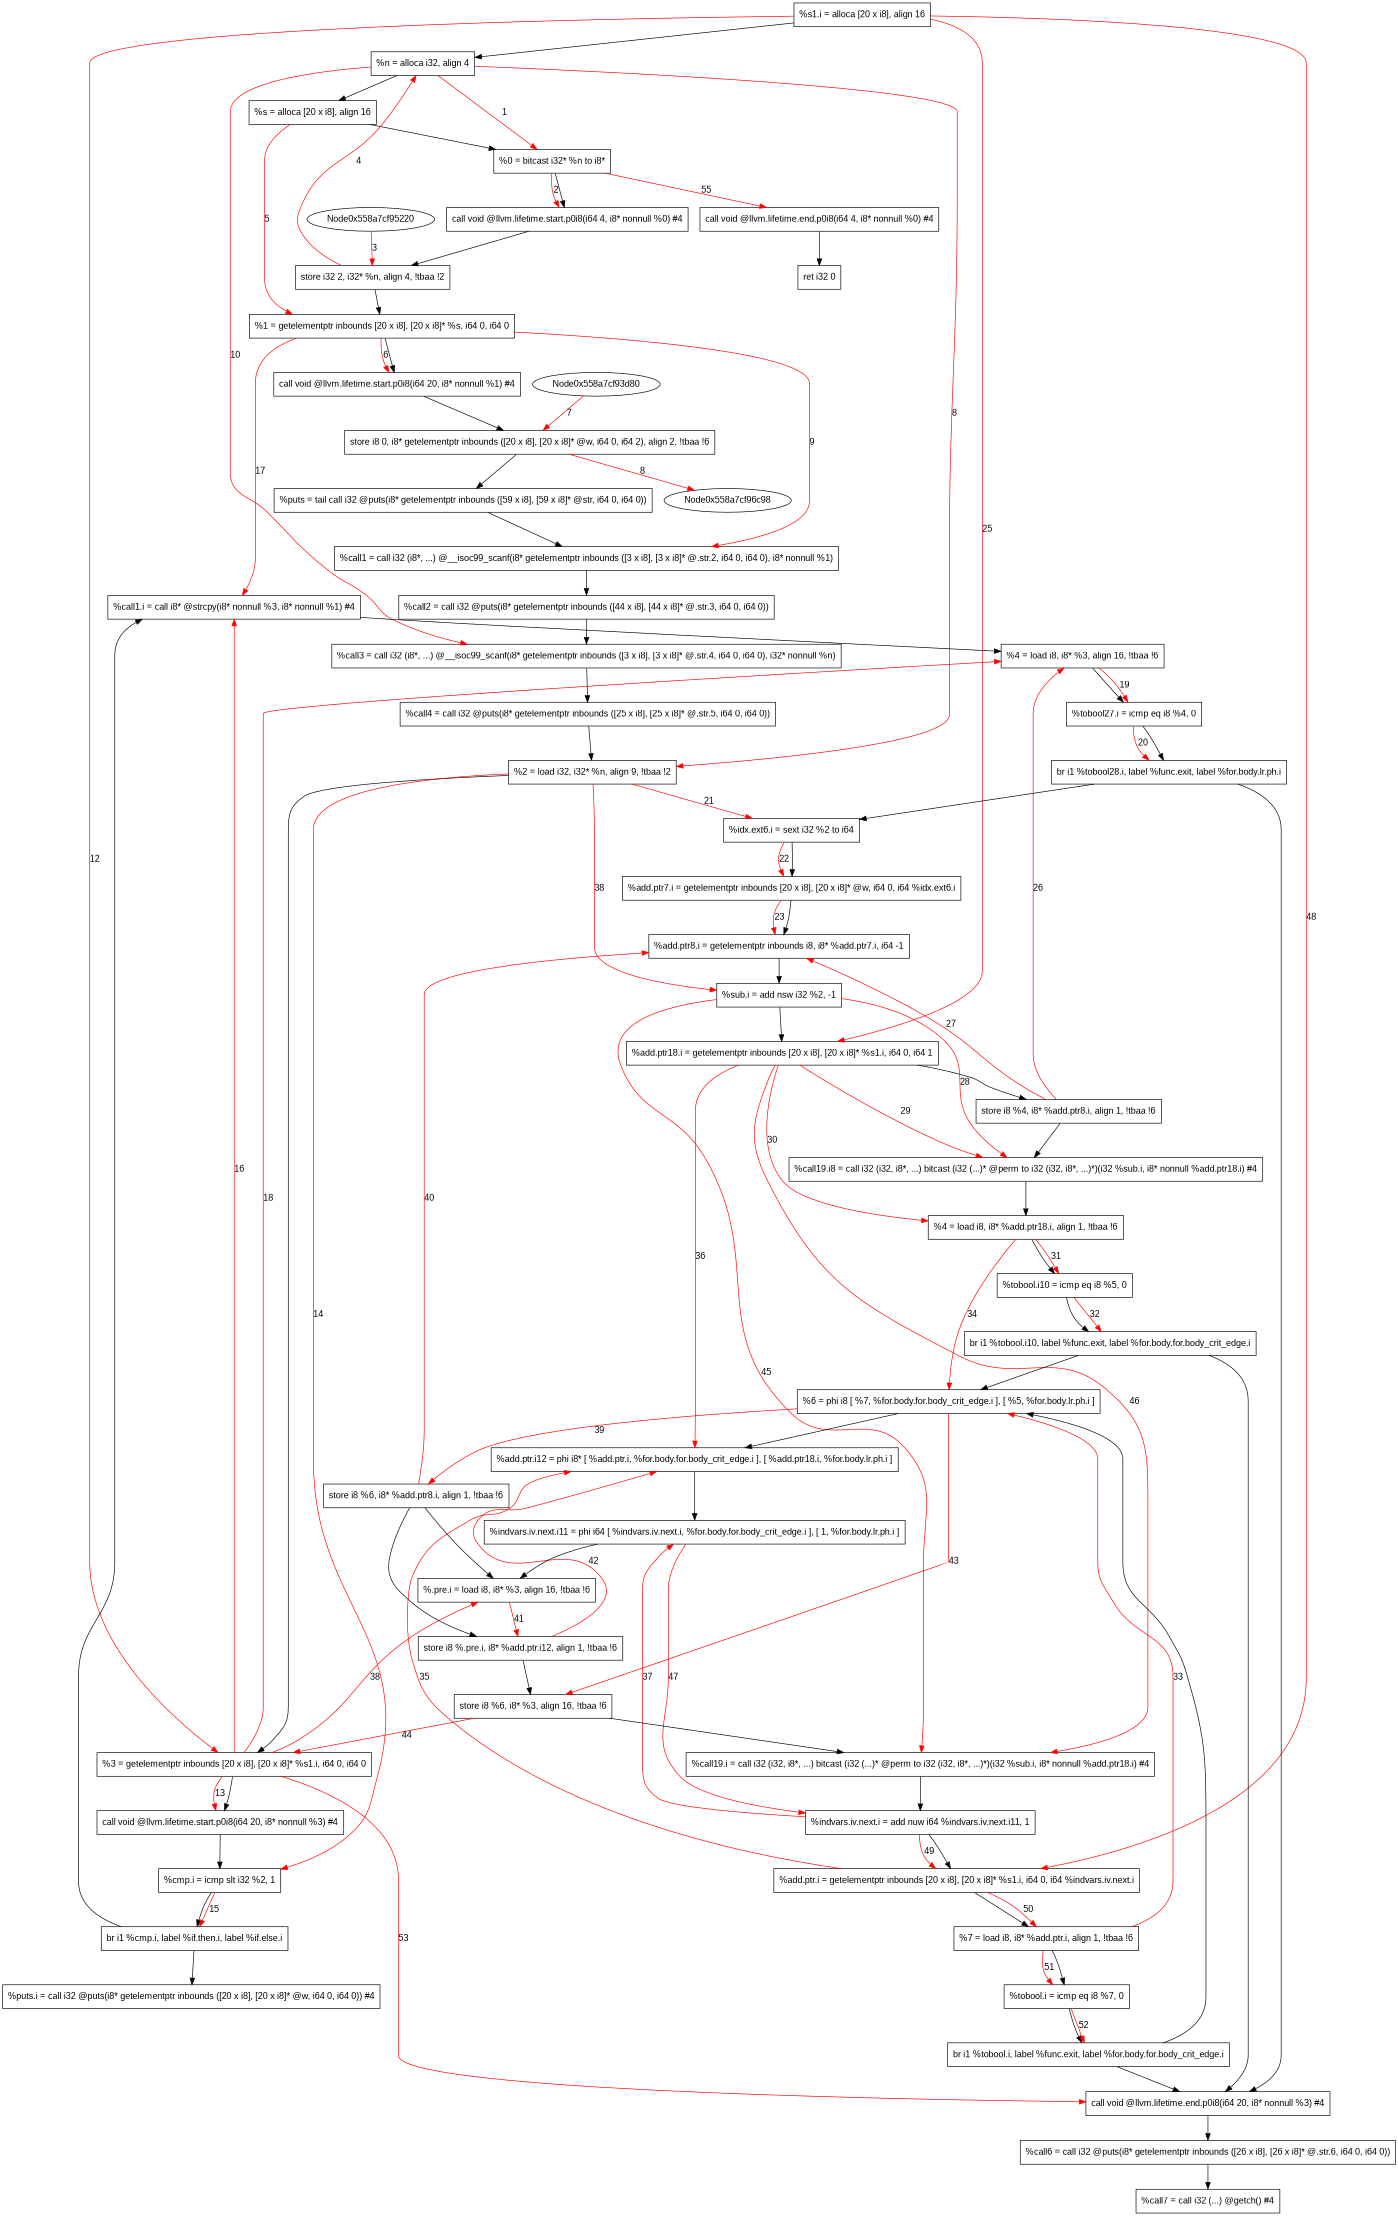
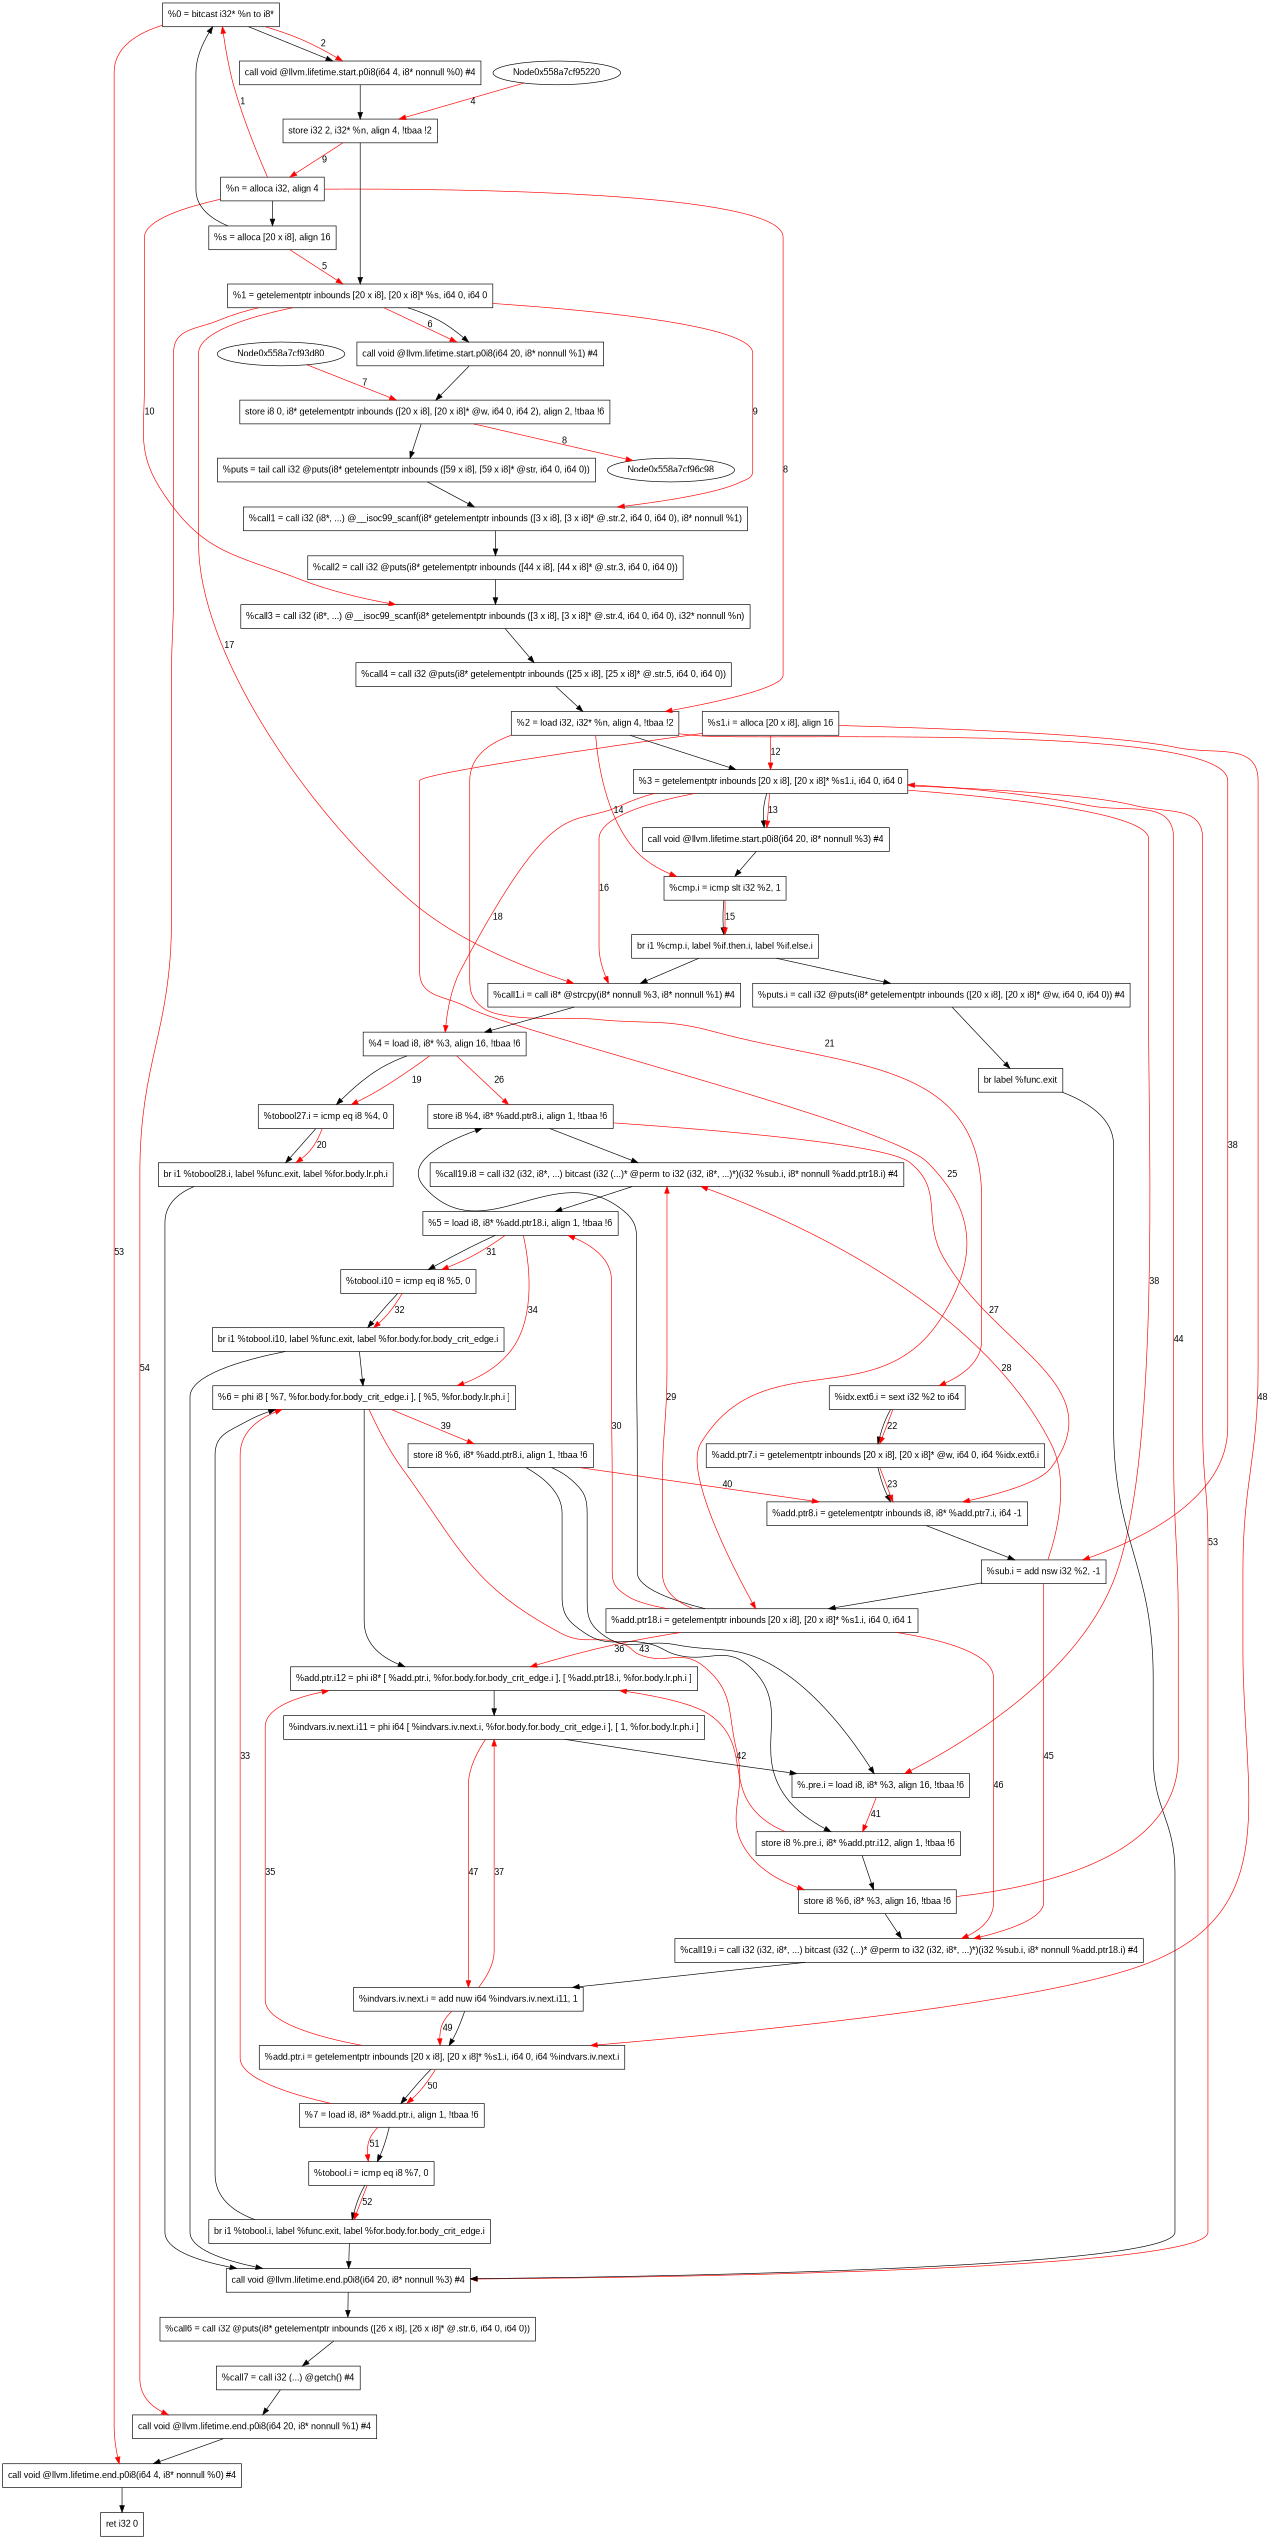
(638, 40) -> none
(359, 161) -> (325, 160)
(707, 190) -> (119, 1252)
(375, 248) -> (473, 102)
(592, 772) -> (595, 723)
(975, 802) -> none
(1033, 885) -> (480, 1078)
none -> (1021, 1080)
(1026, 1227) -> (521, 1223)
none -> (255, 2427)
